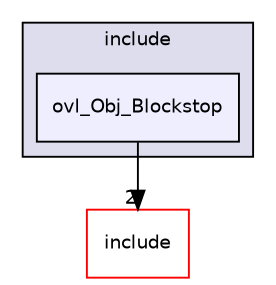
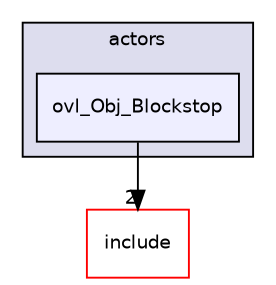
(138, 41) -> (138, 41)
